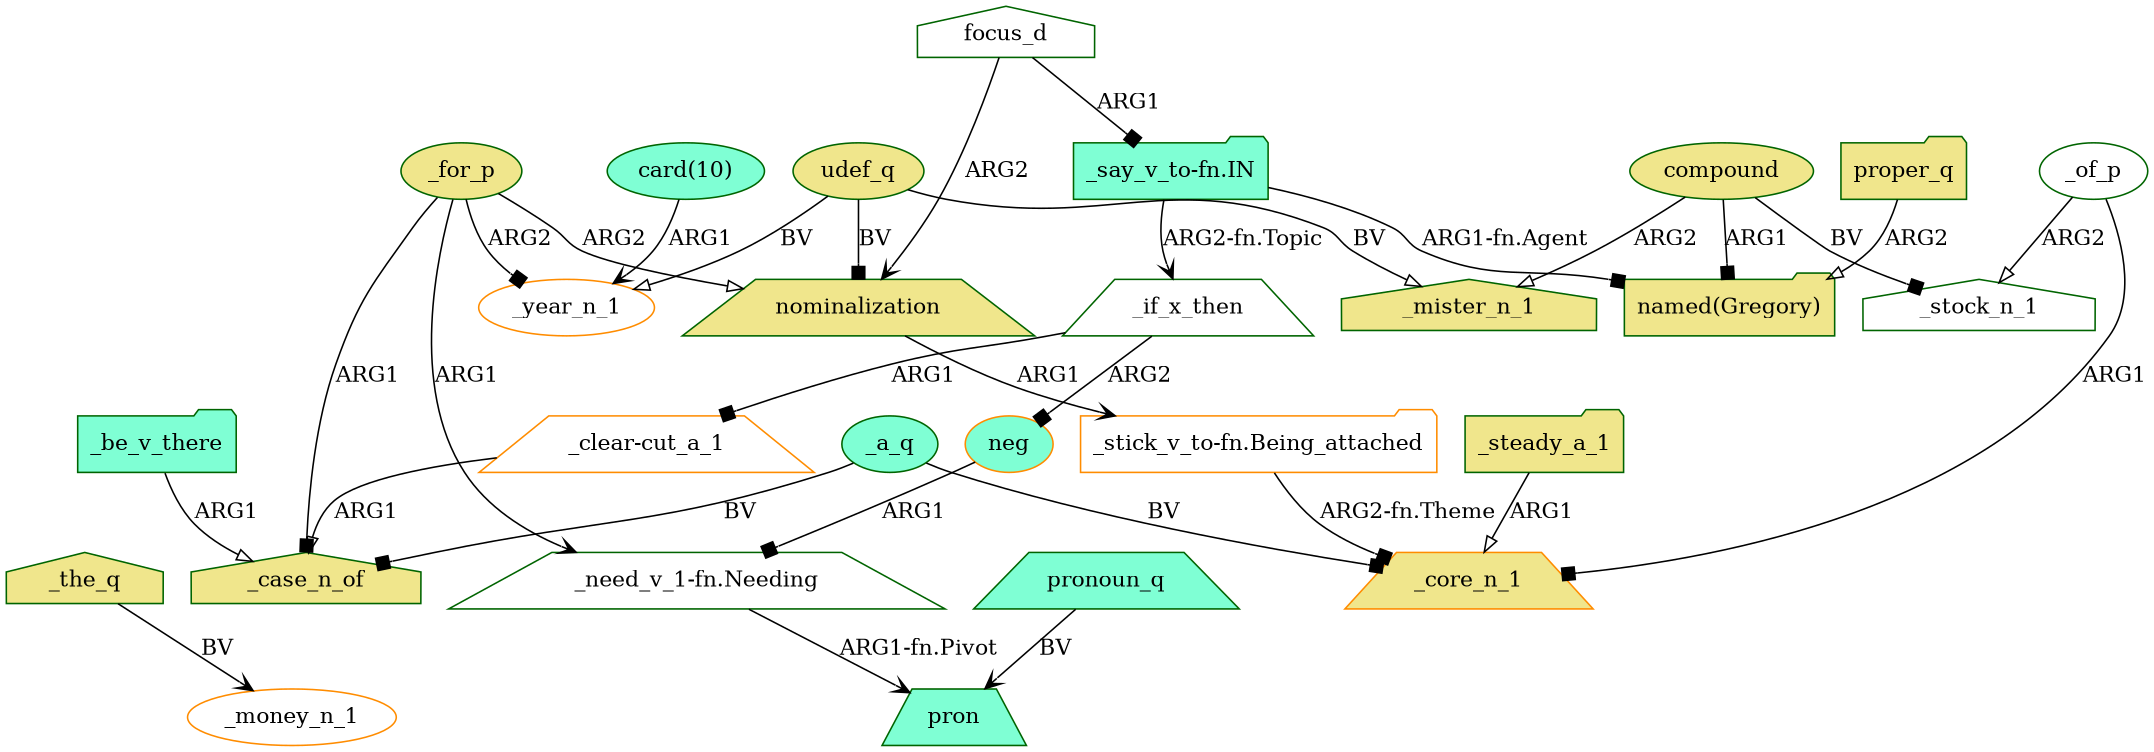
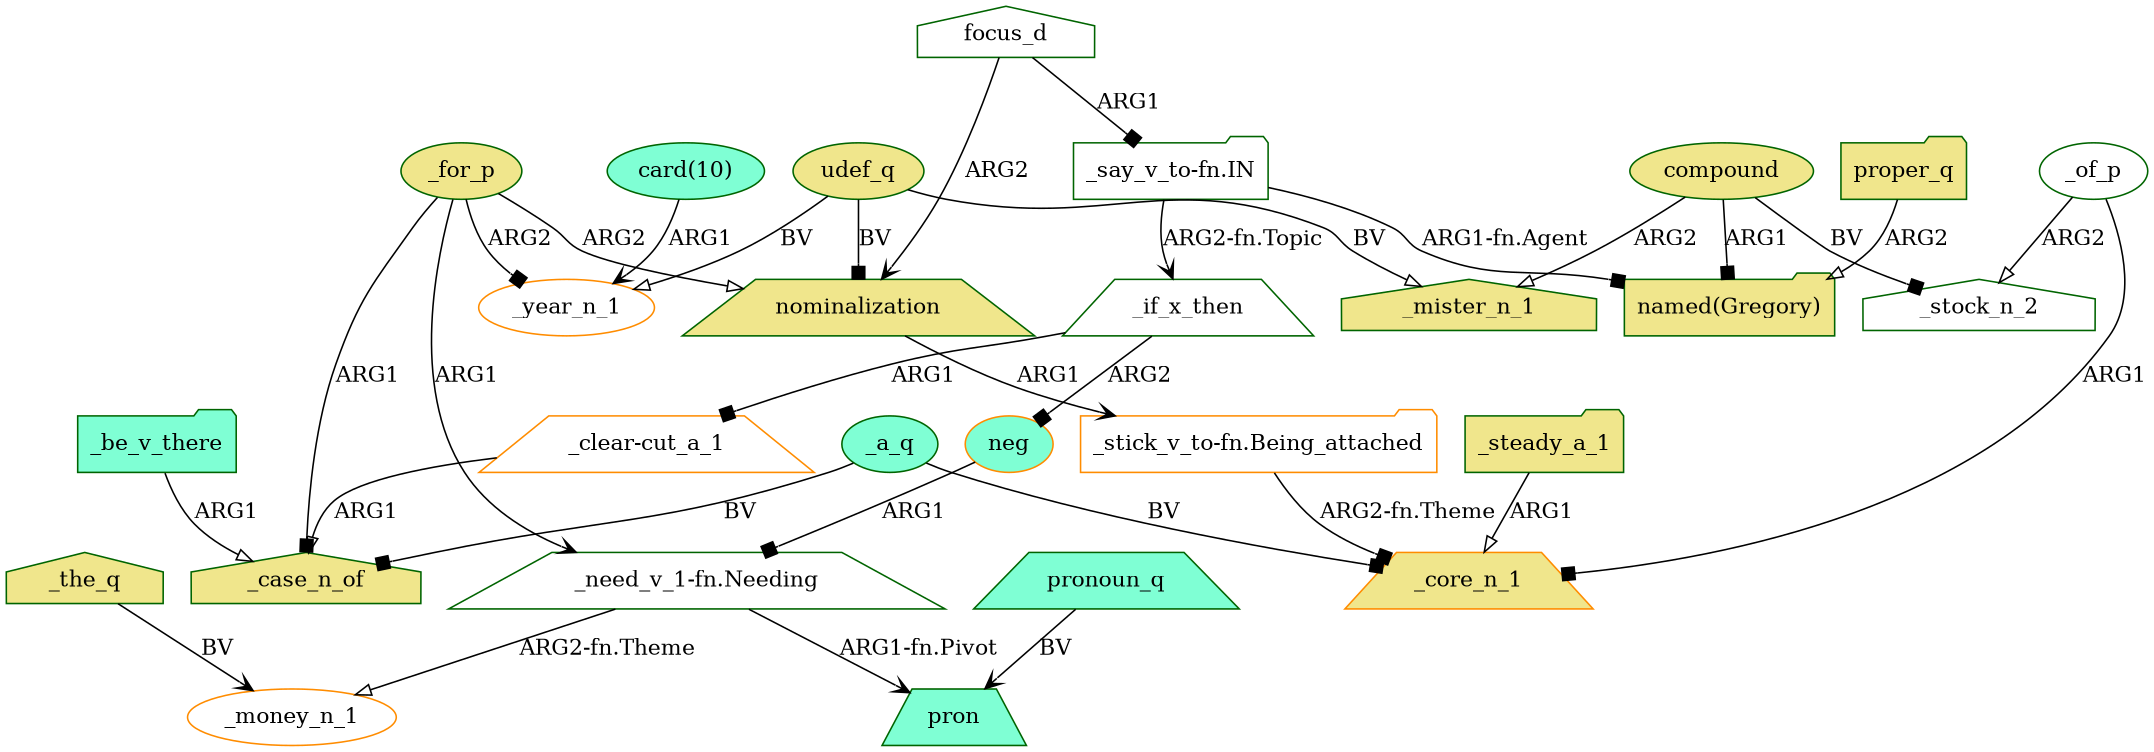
(1171, 171) -> (1171, 171)
(1979, 308) -> (1979, 308)
none -> (493, 649)
